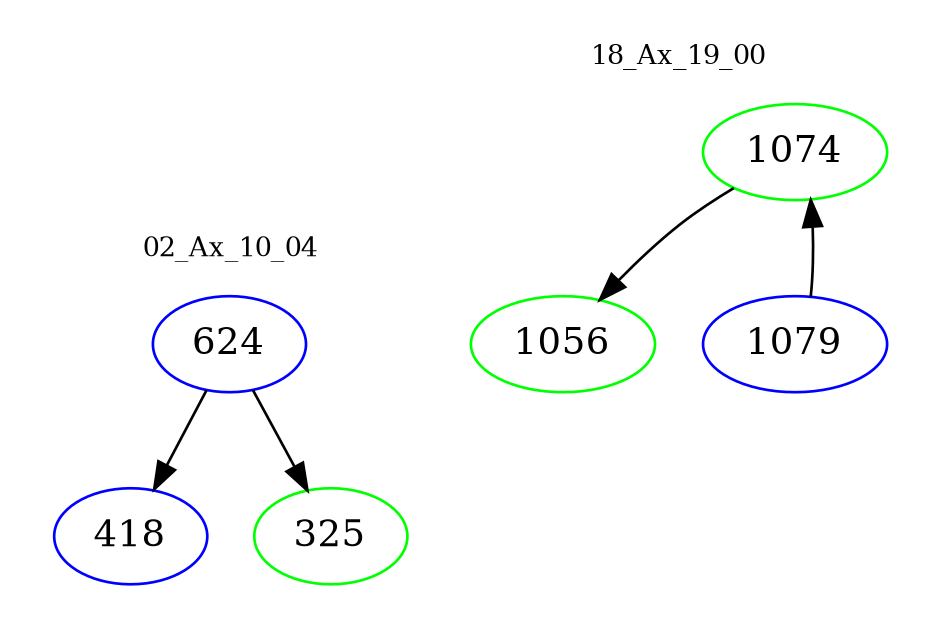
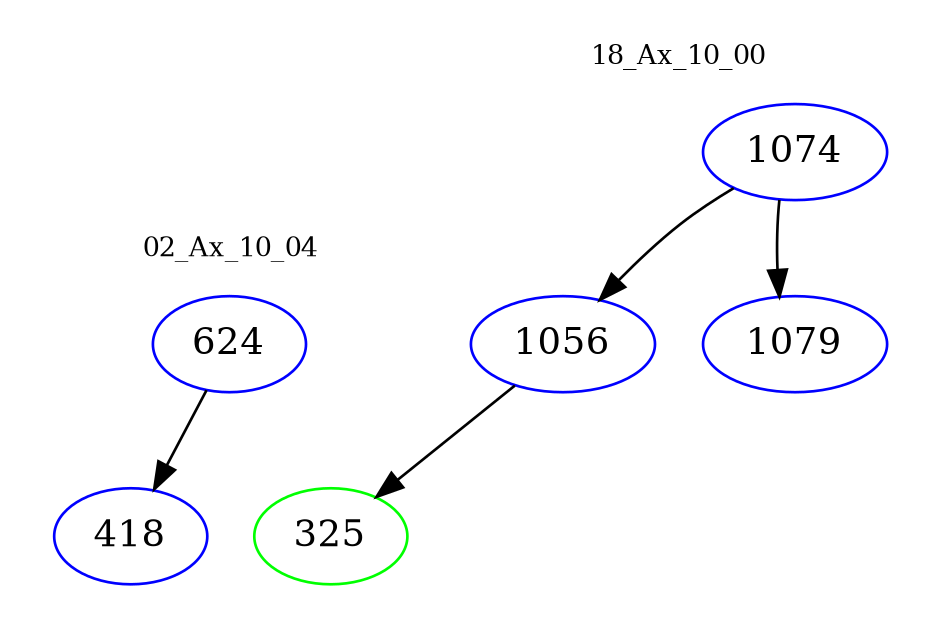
(679, 57) -> (679, 57)
(795, 152) -> (795, 152)
(813, 262) -> (777, 235)
(563, 344) -> (563, 344)
(274, 428) -> (456, 433)
